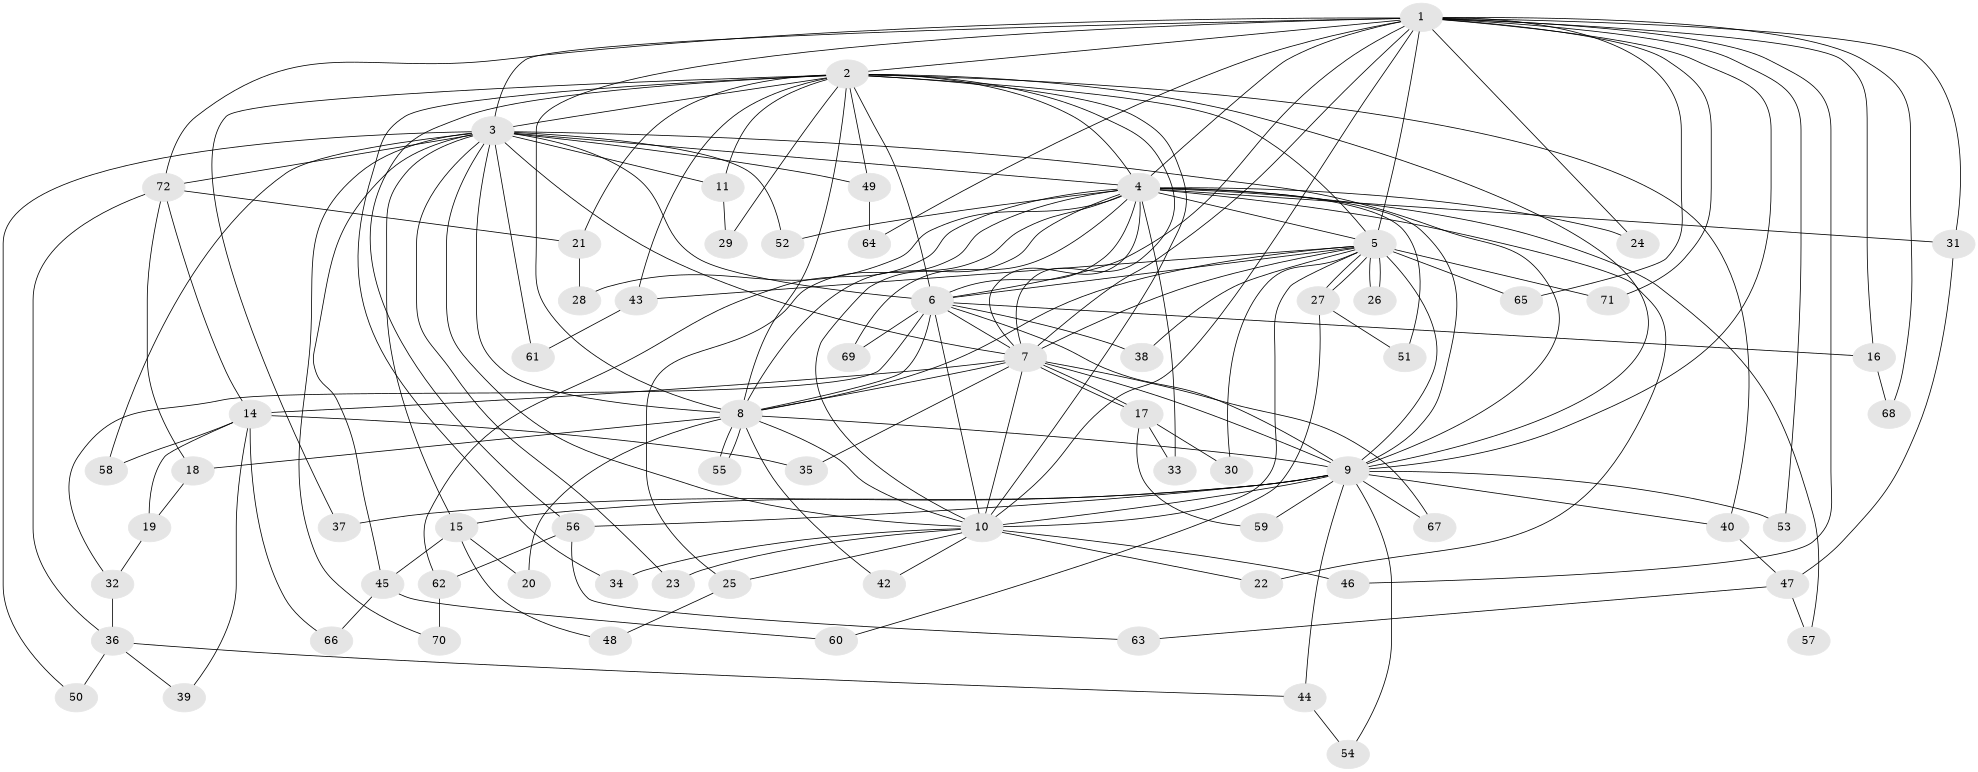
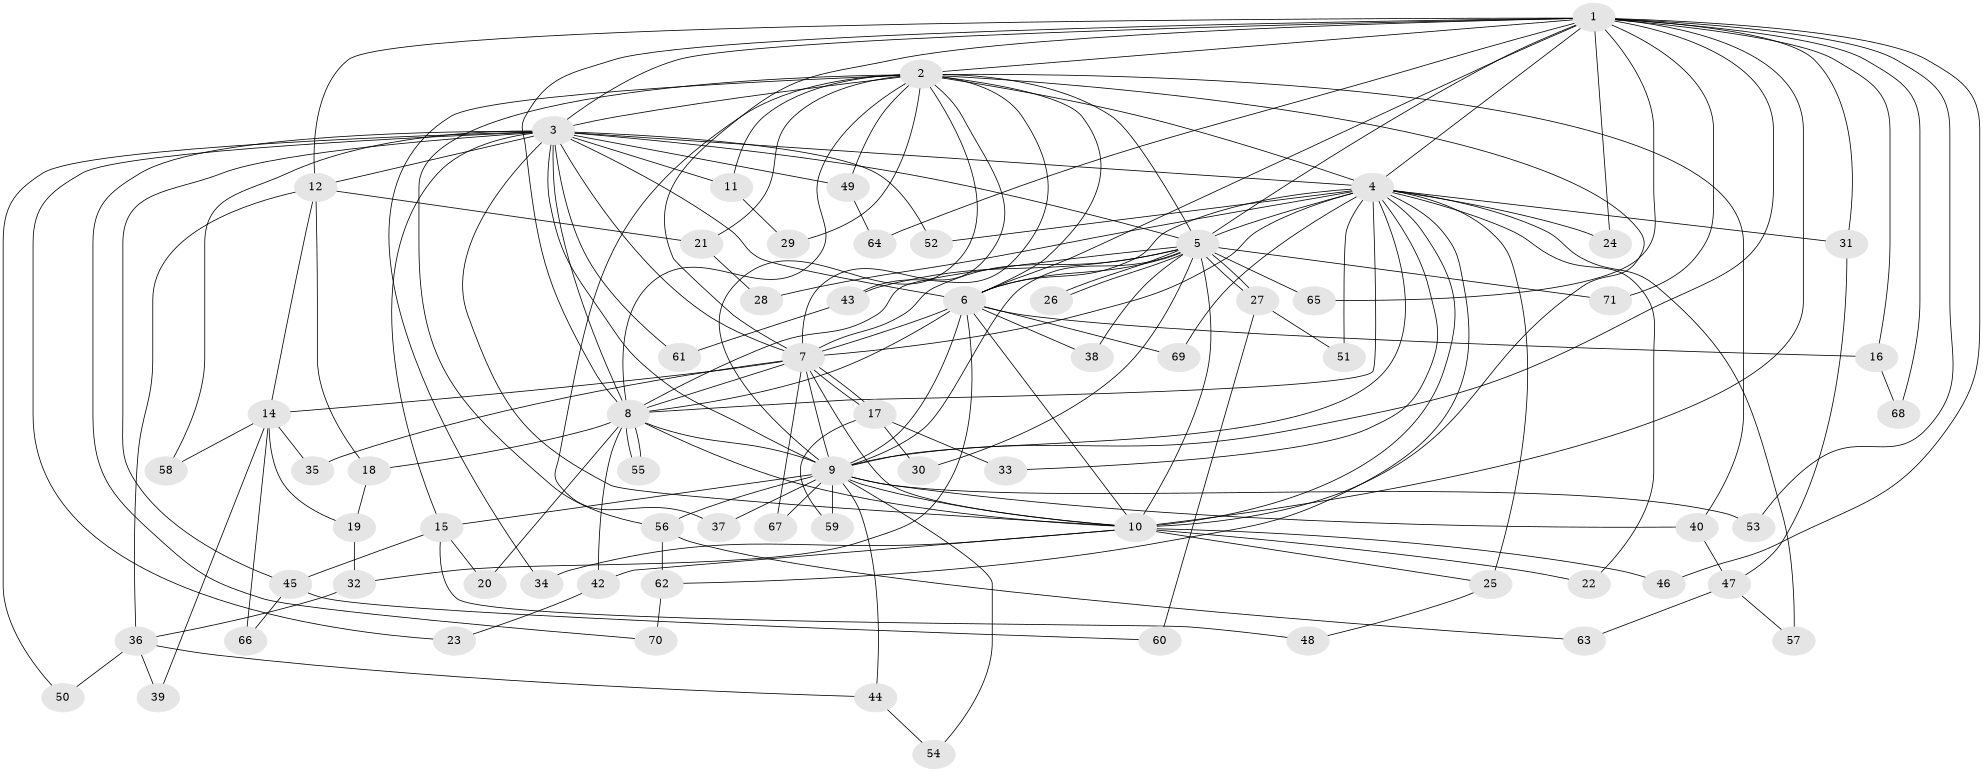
none -> (879, 169)
(164, 187) -> (316, 187)
(824, 544) -> (517, 619)
